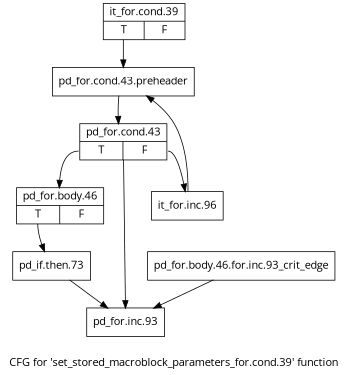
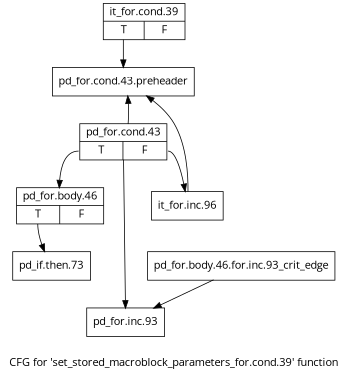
(118, 106) -> (129, 114)
(86, 292) -> none
